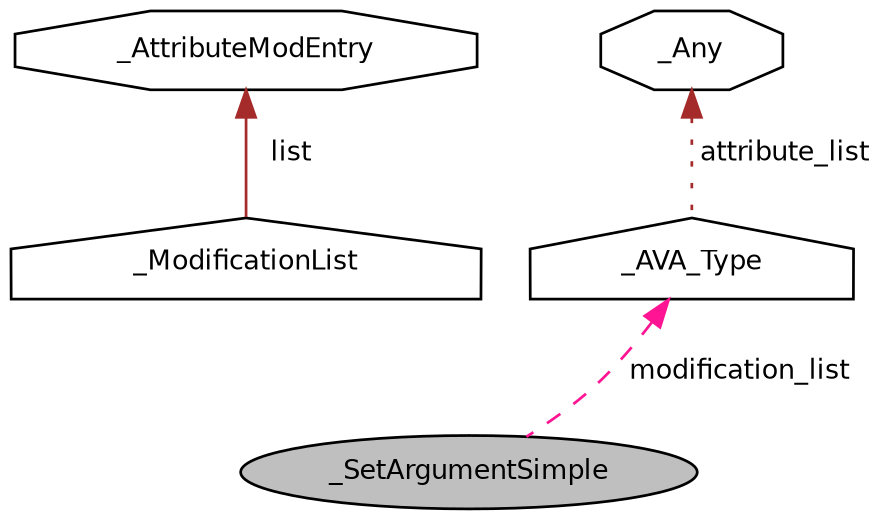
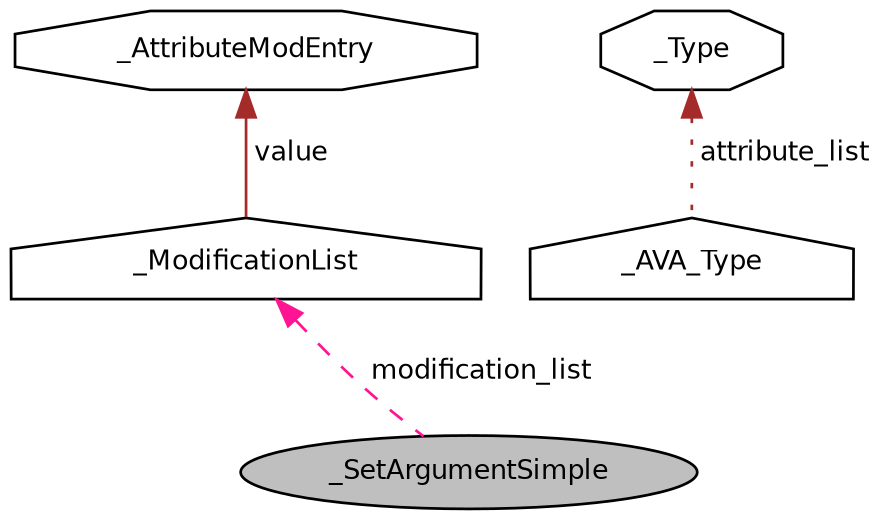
(692, 50) -> (692, 50)
(288, 154) -> (288, 154)
(595, 386) -> (357, 381)
